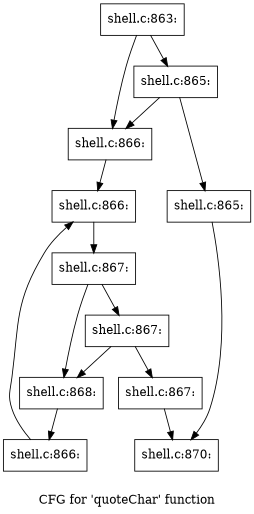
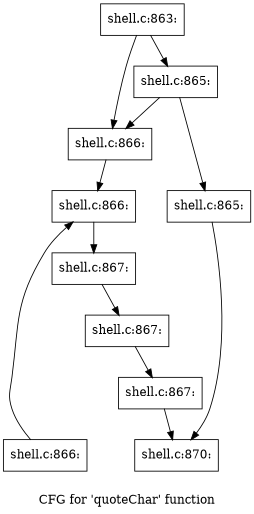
(61, 393) -> none
